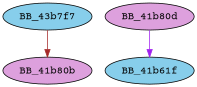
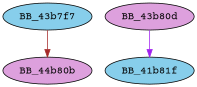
(150, 17) -> (150, 17)
(47, 71) -> (47, 71)
(150, 71) -> (150, 71)
